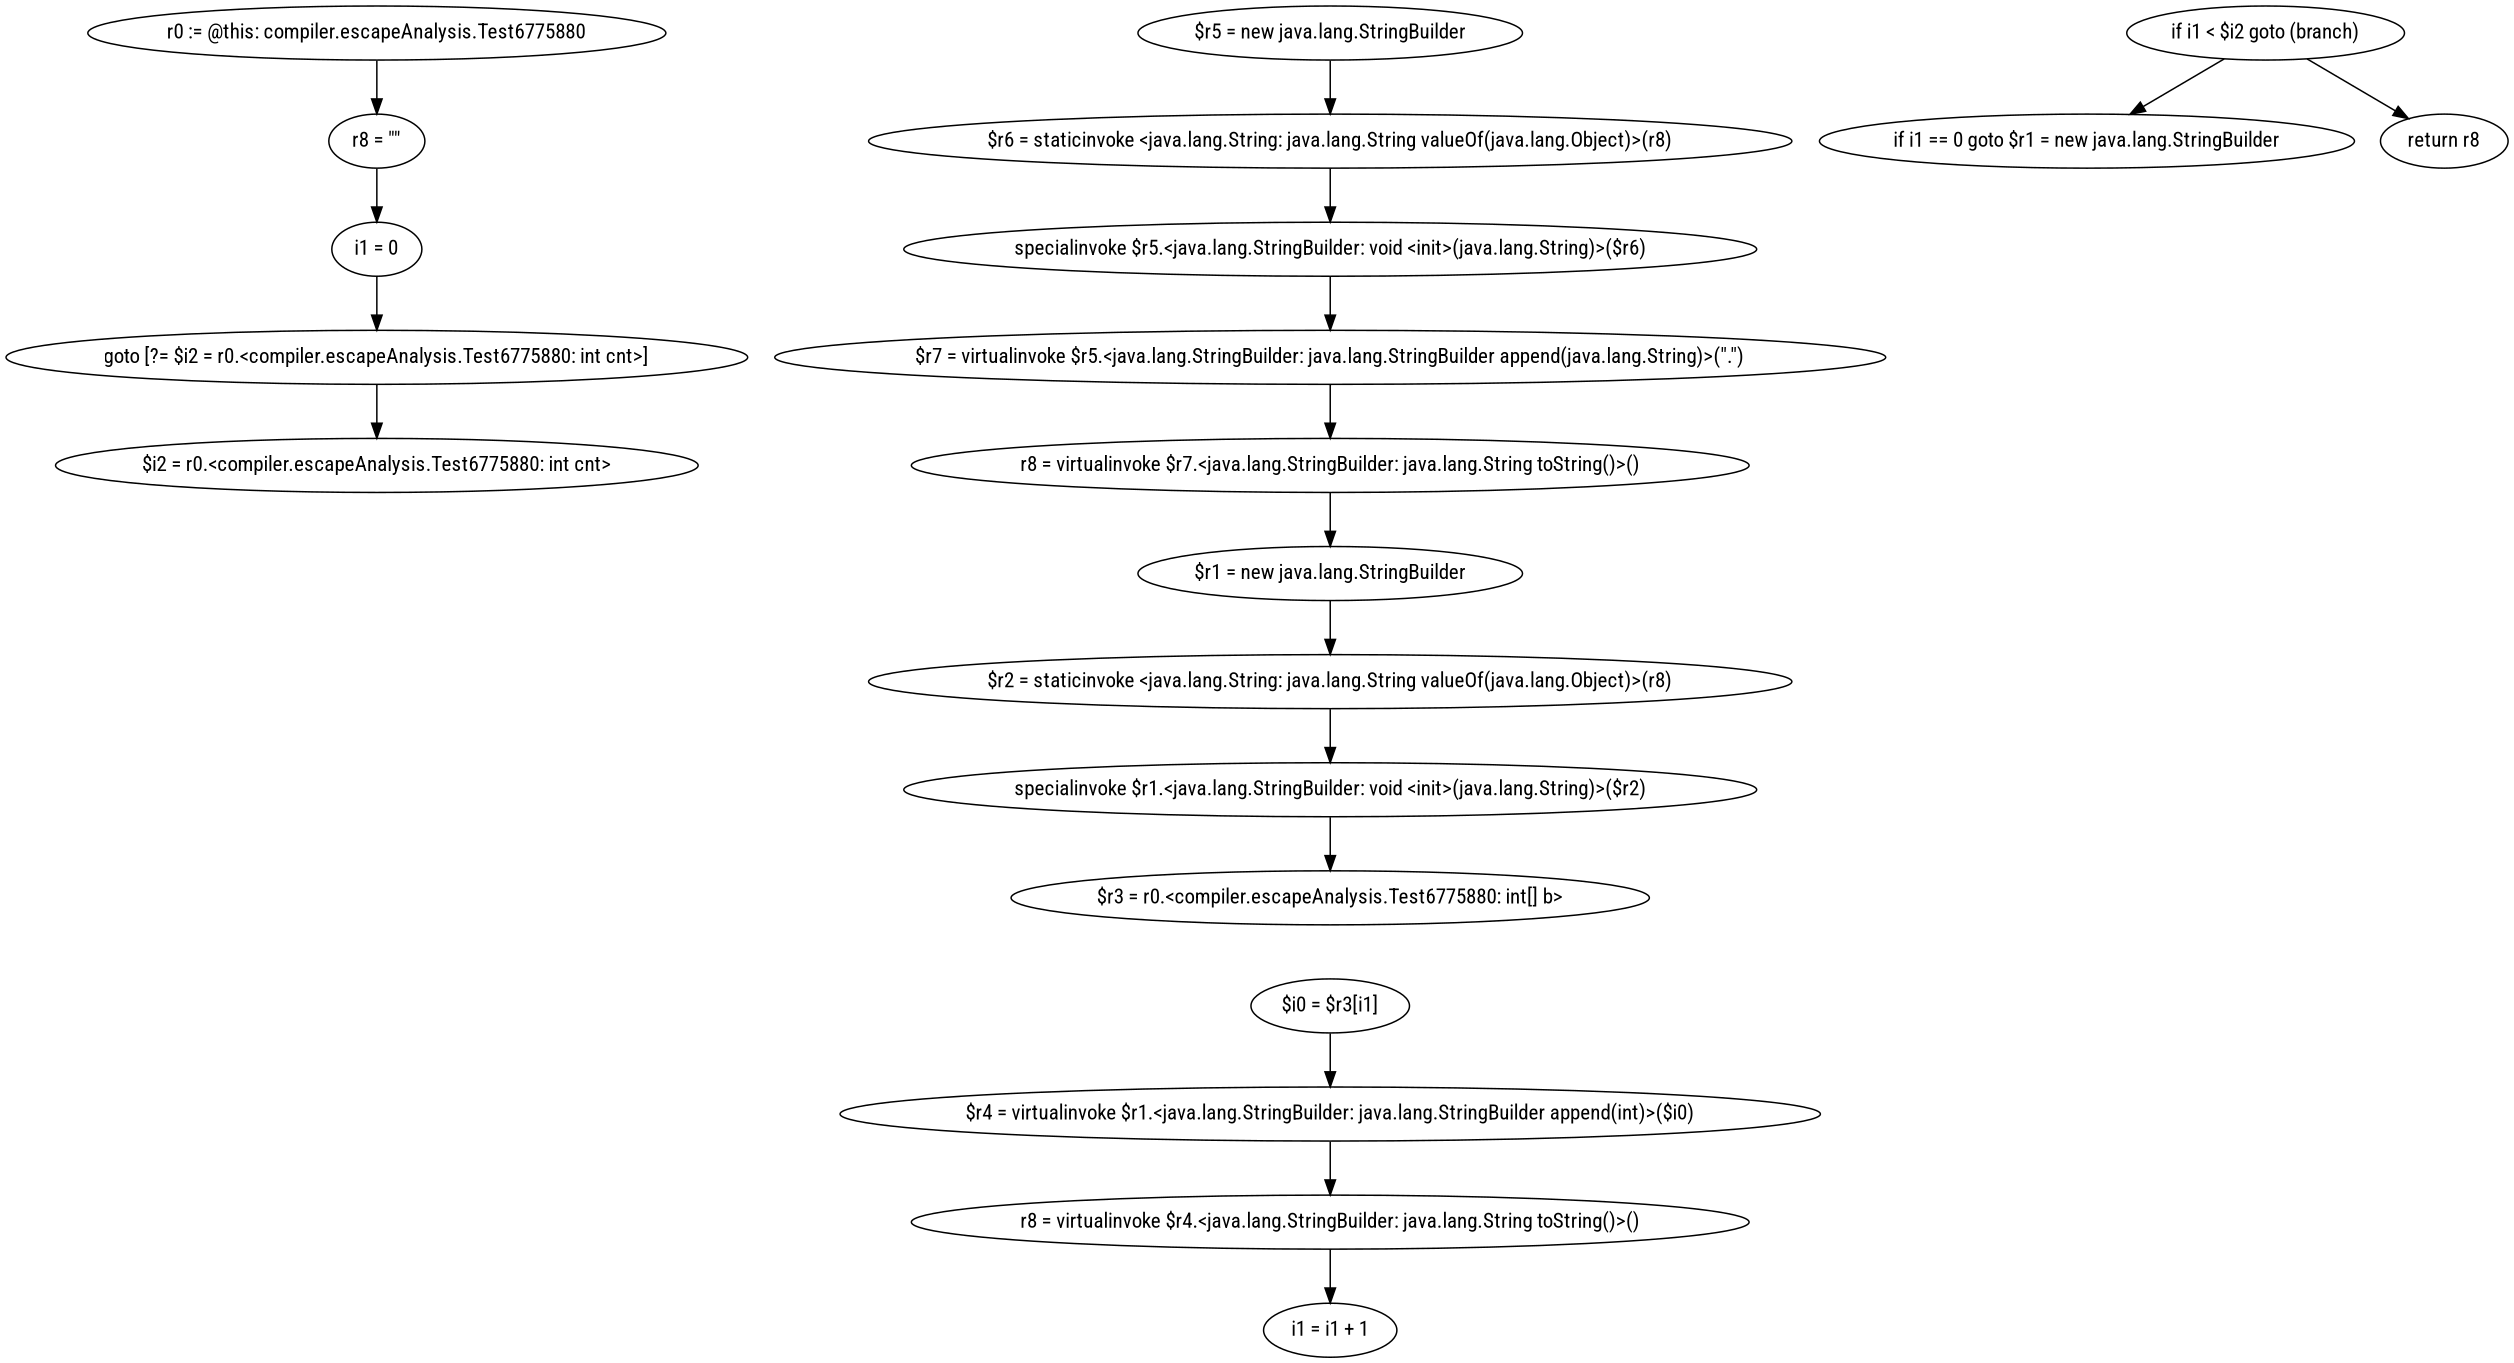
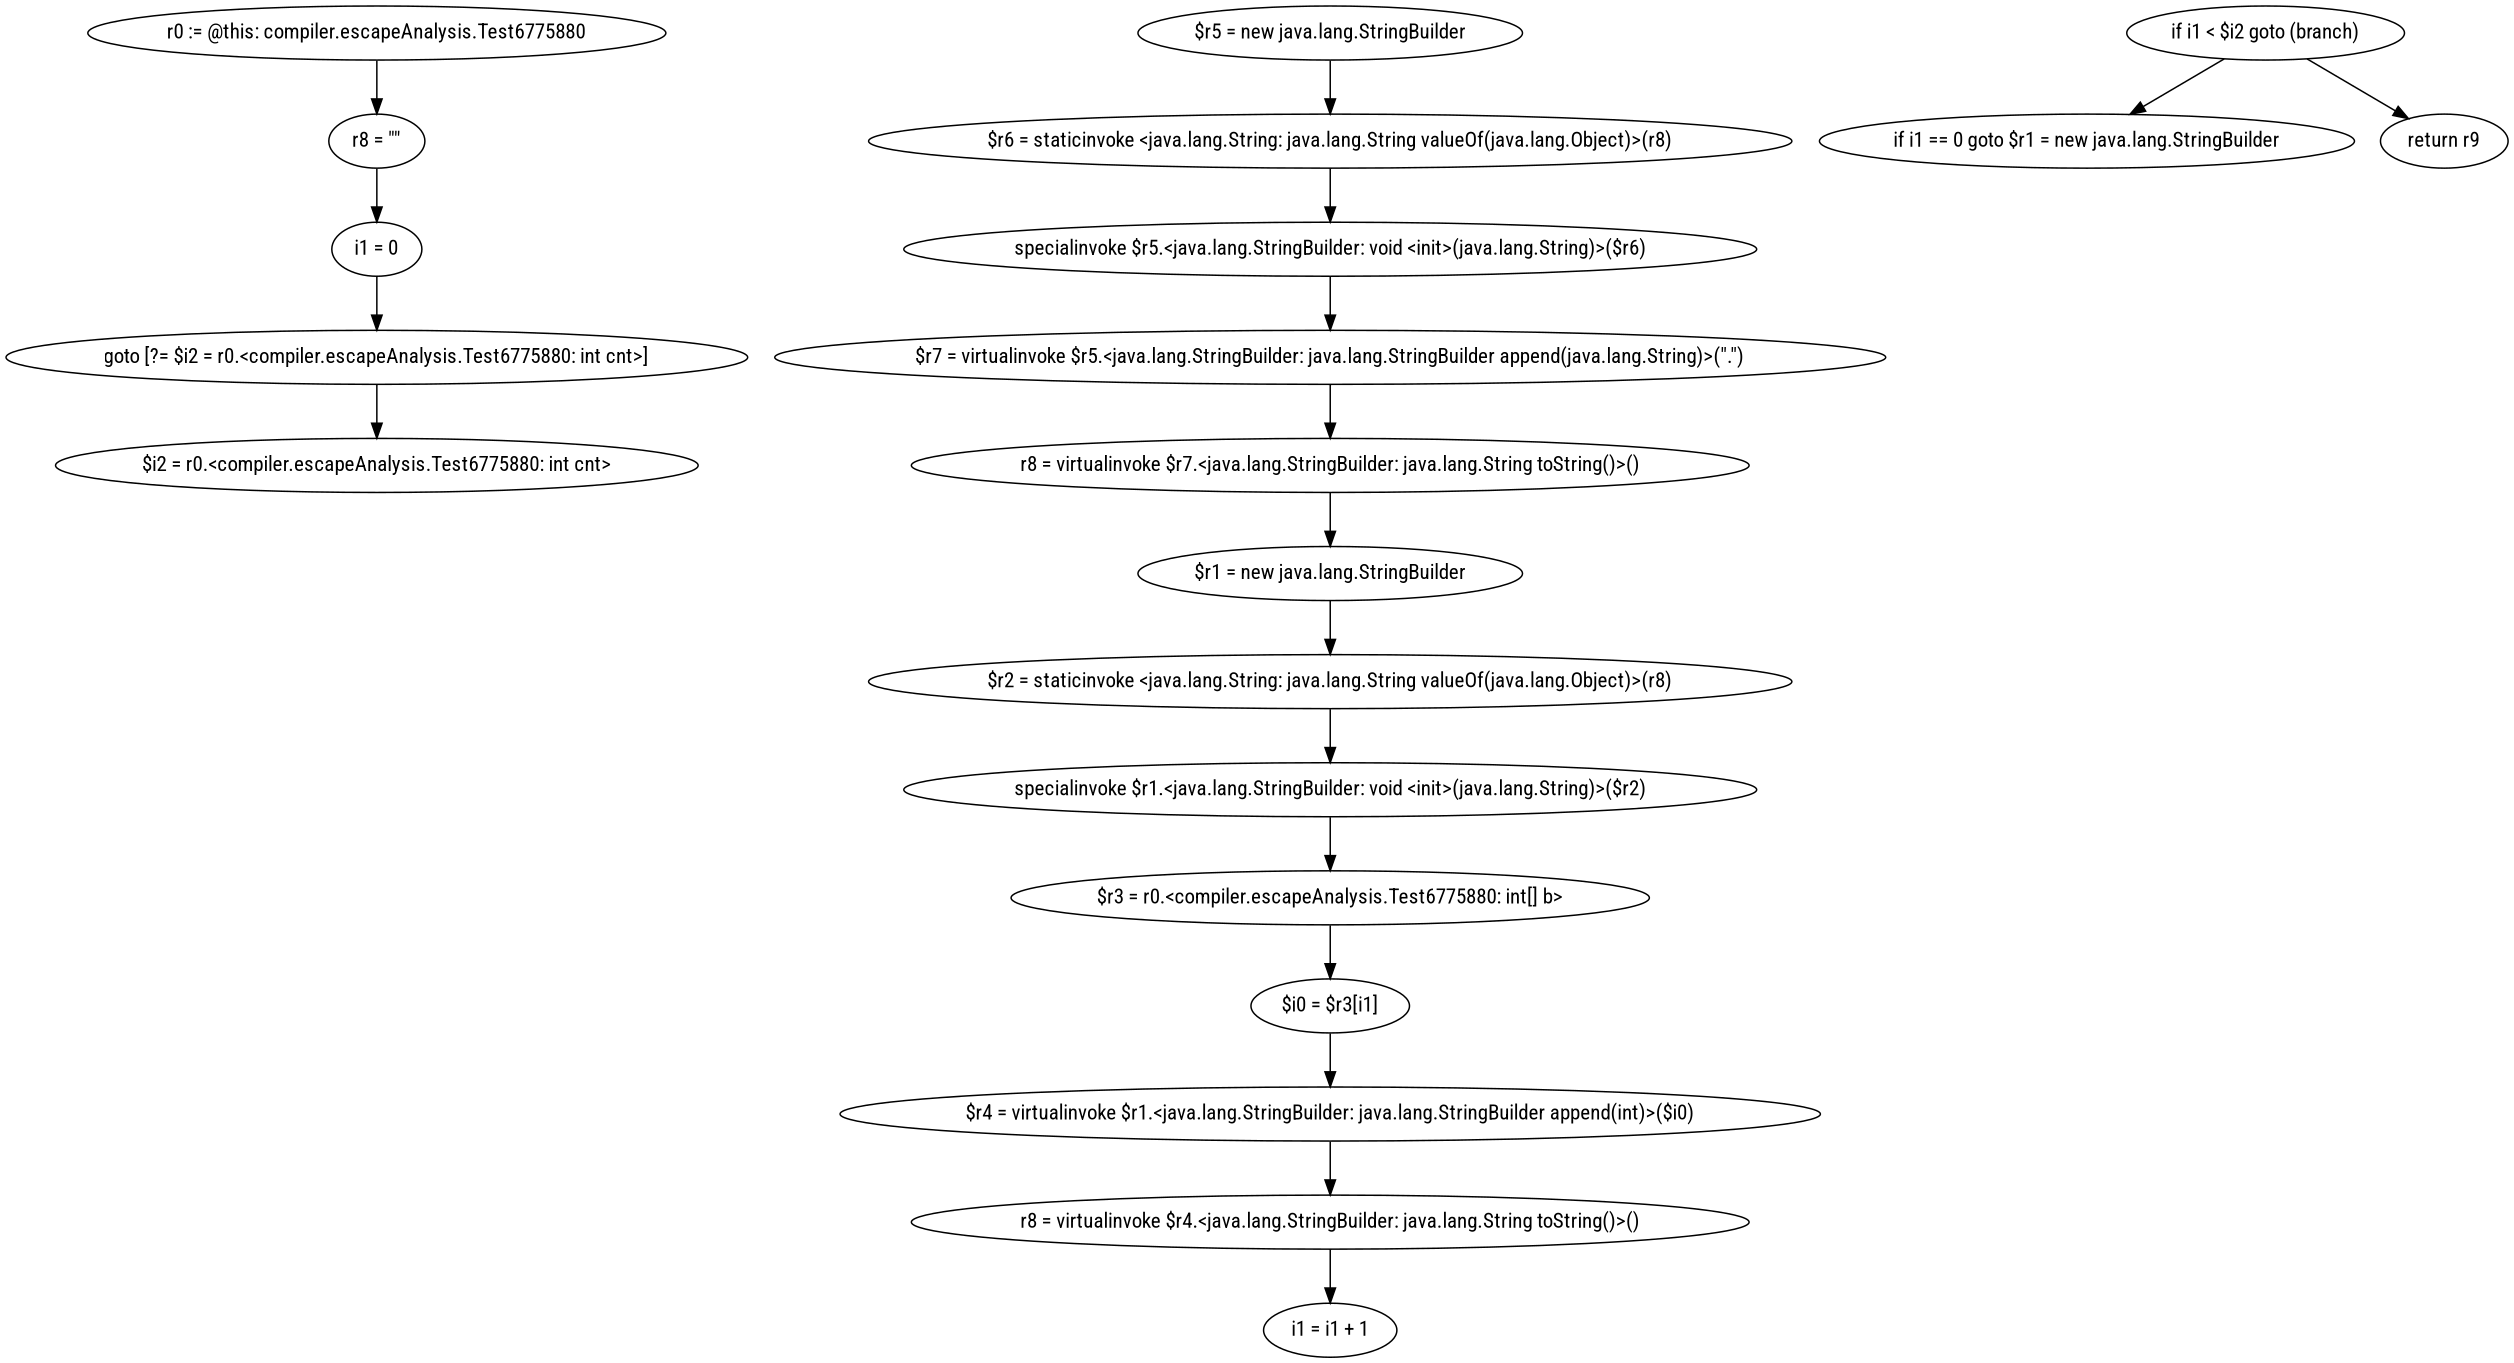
(2444, 141) -> (2444, 141)
none -> (1330, 945)
